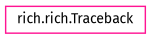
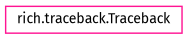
(75, 20) -> (94, 20)
